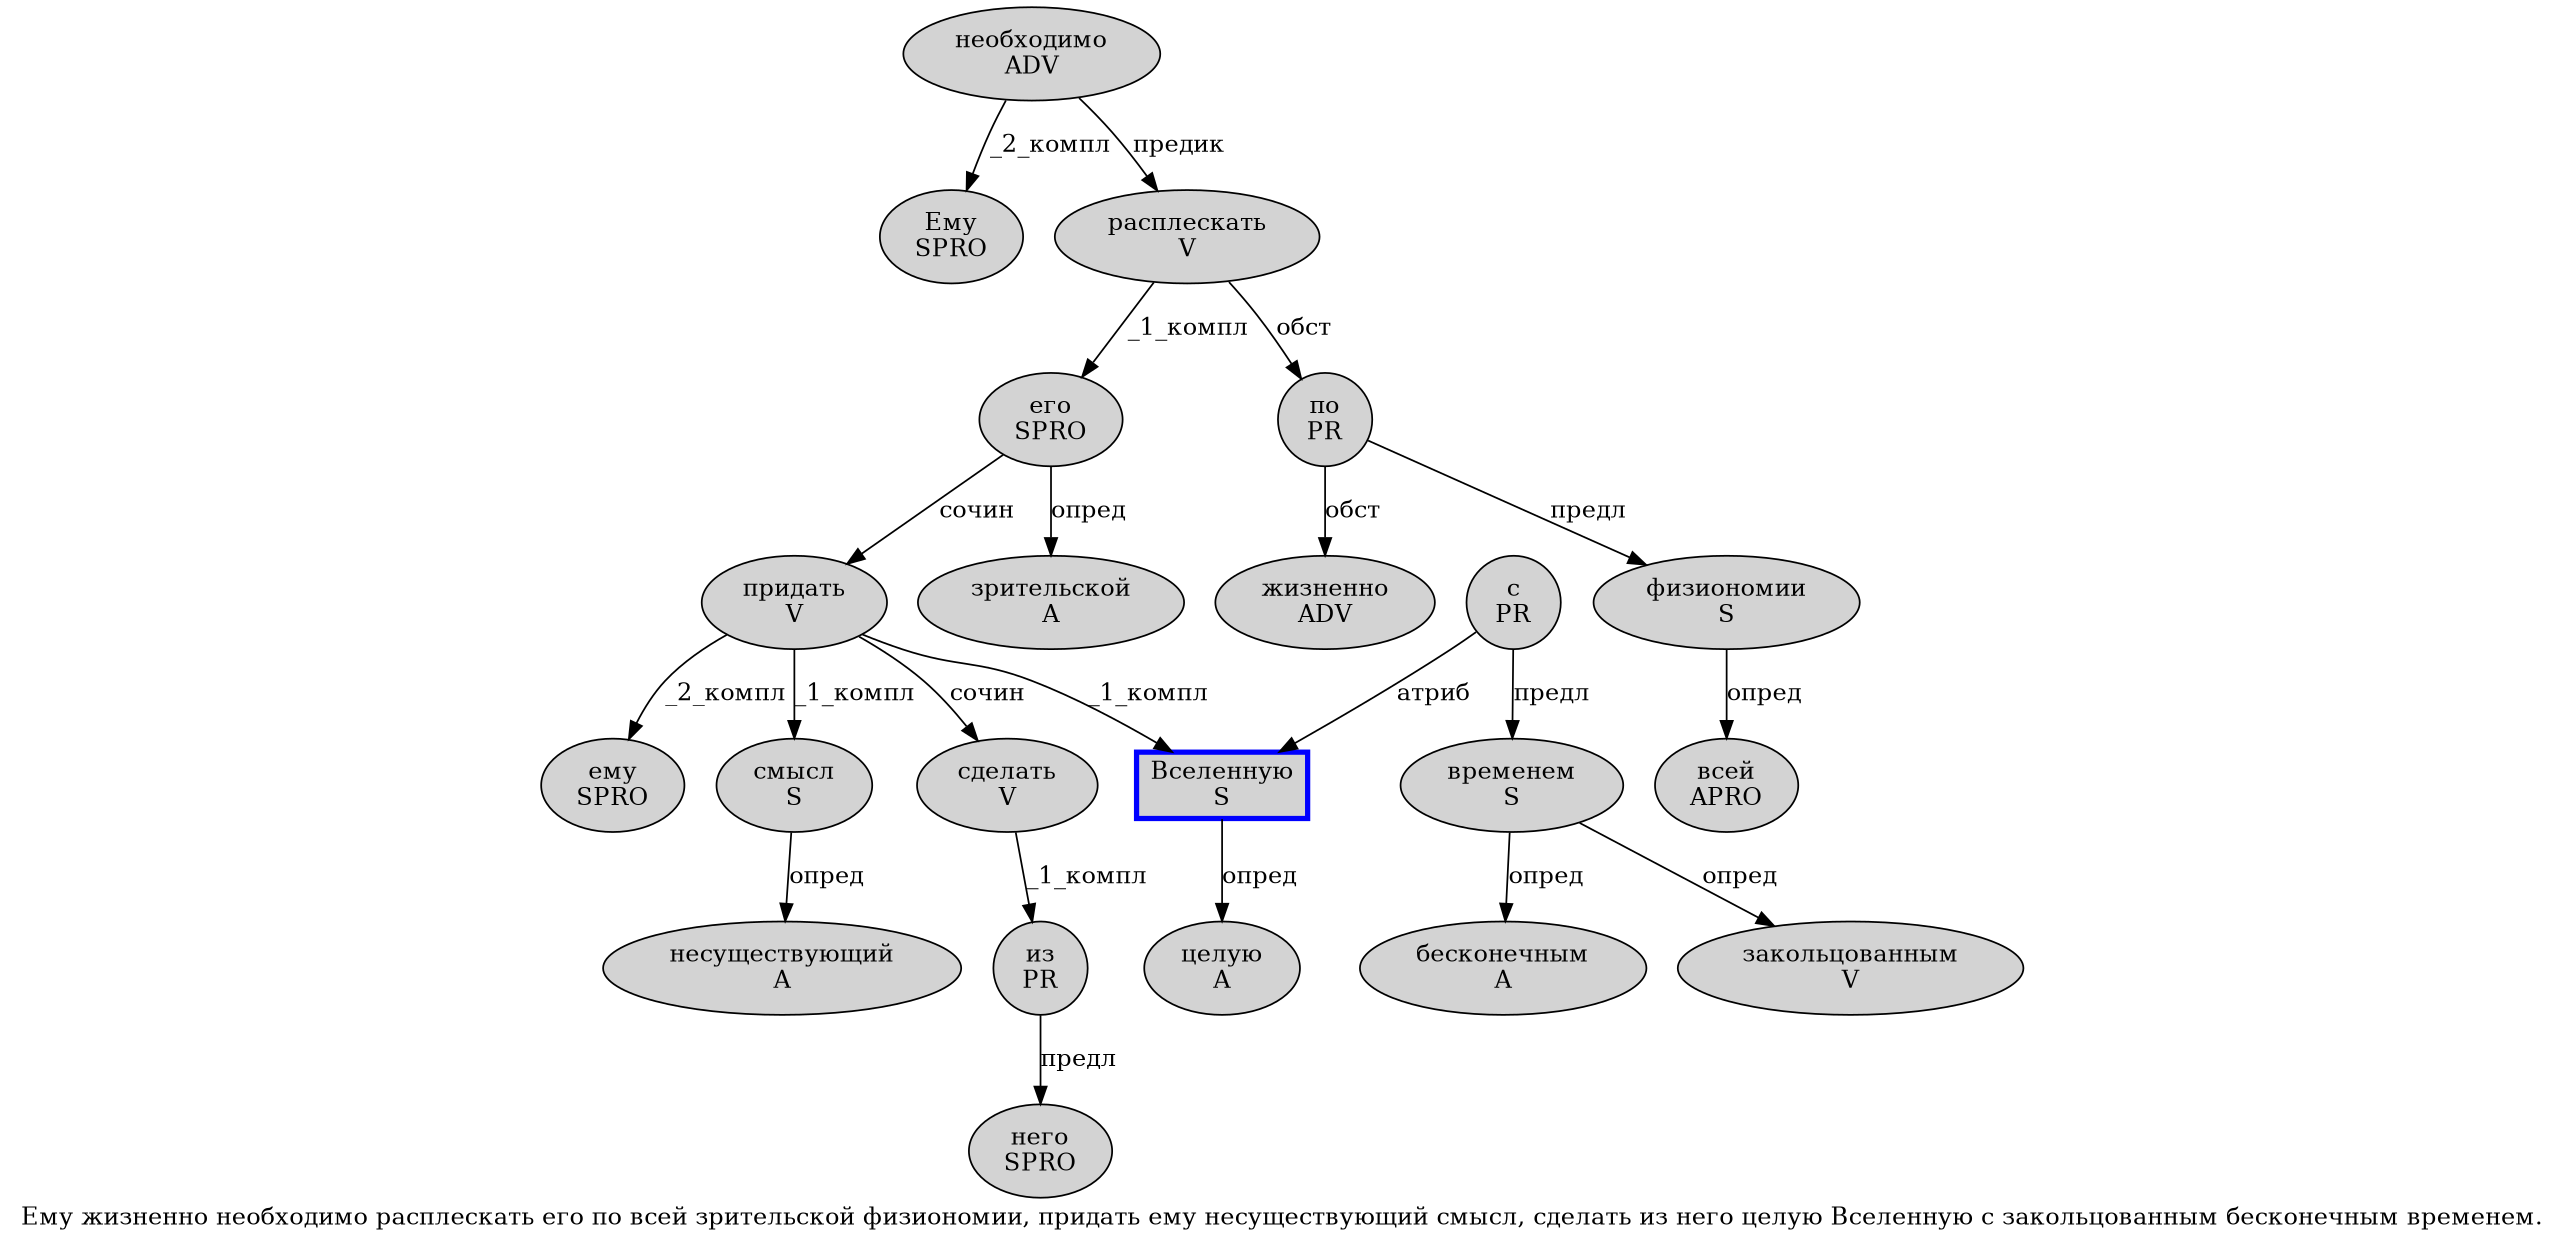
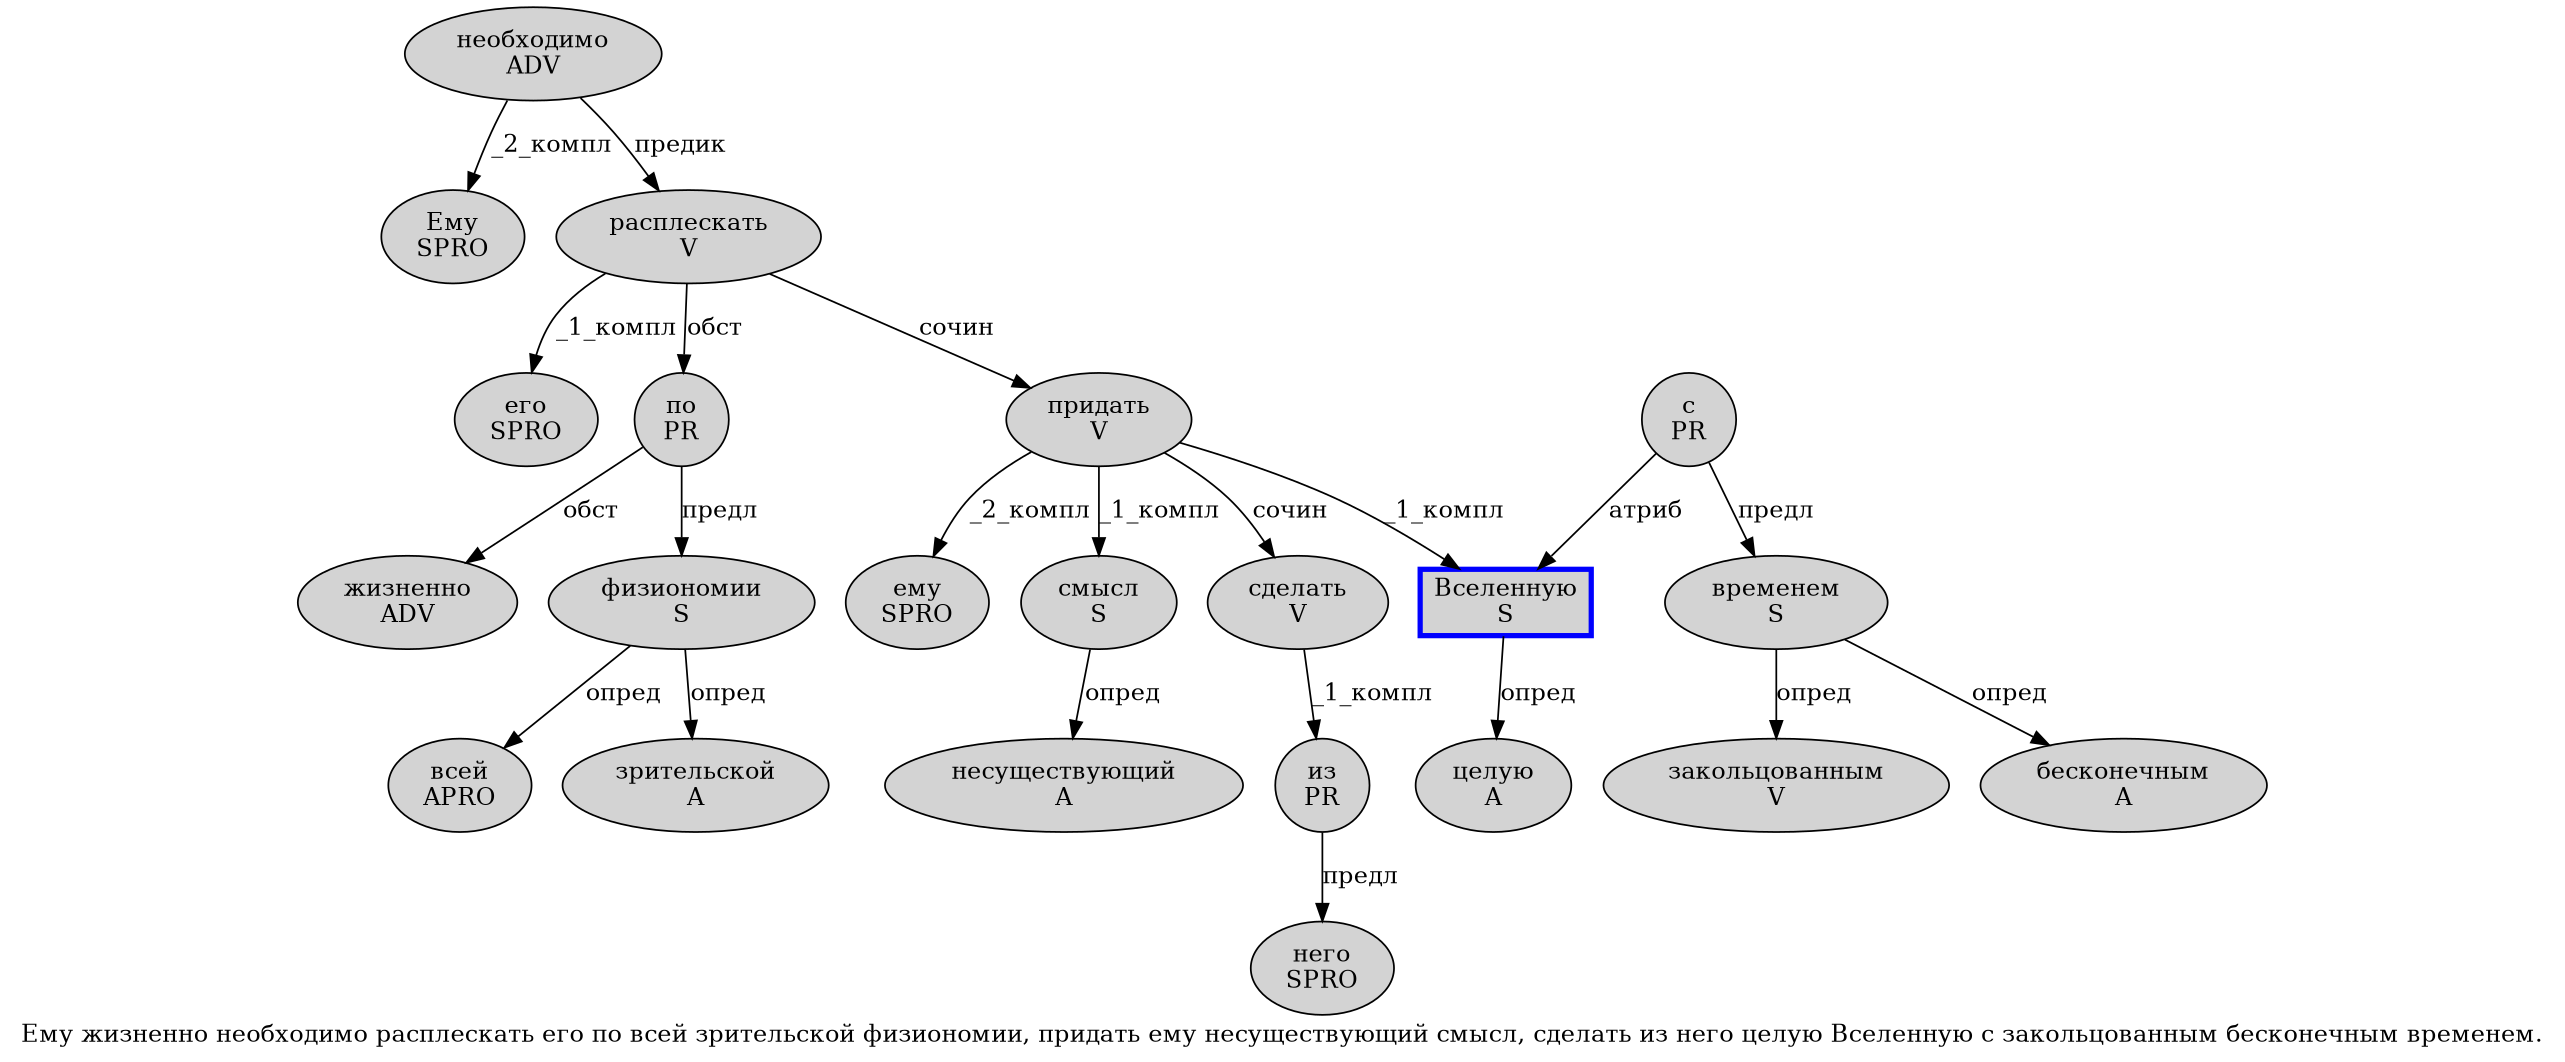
(1051, 502) -> (688, 685)
(932, 504) -> (892, 327)
